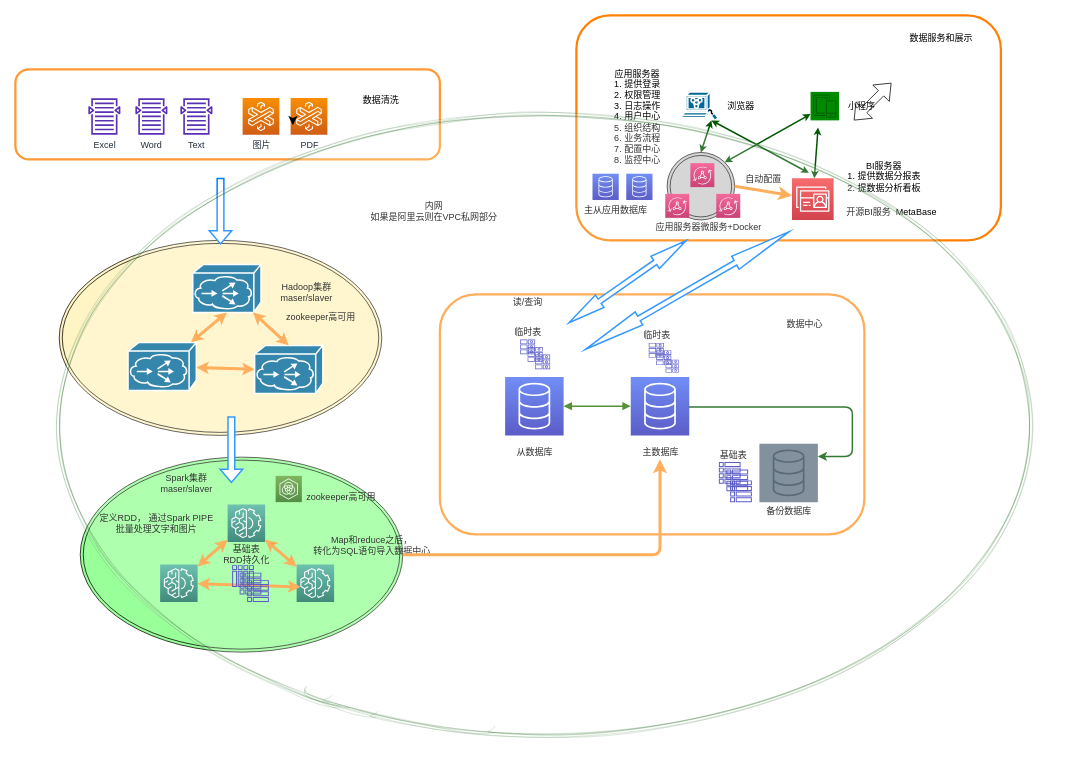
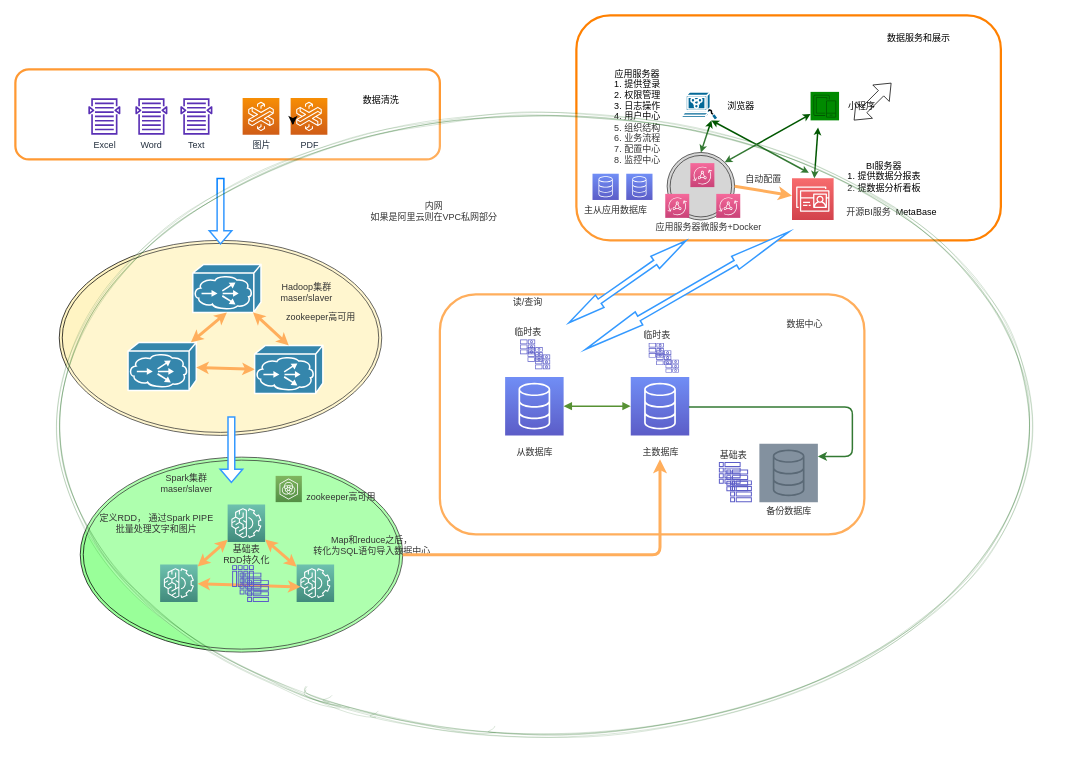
(941, 38) -> (918, 38)
